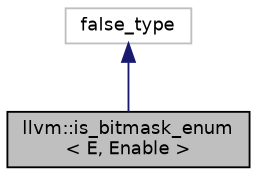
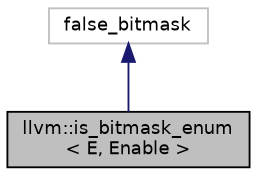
(128, 26) -> (128, 26)
